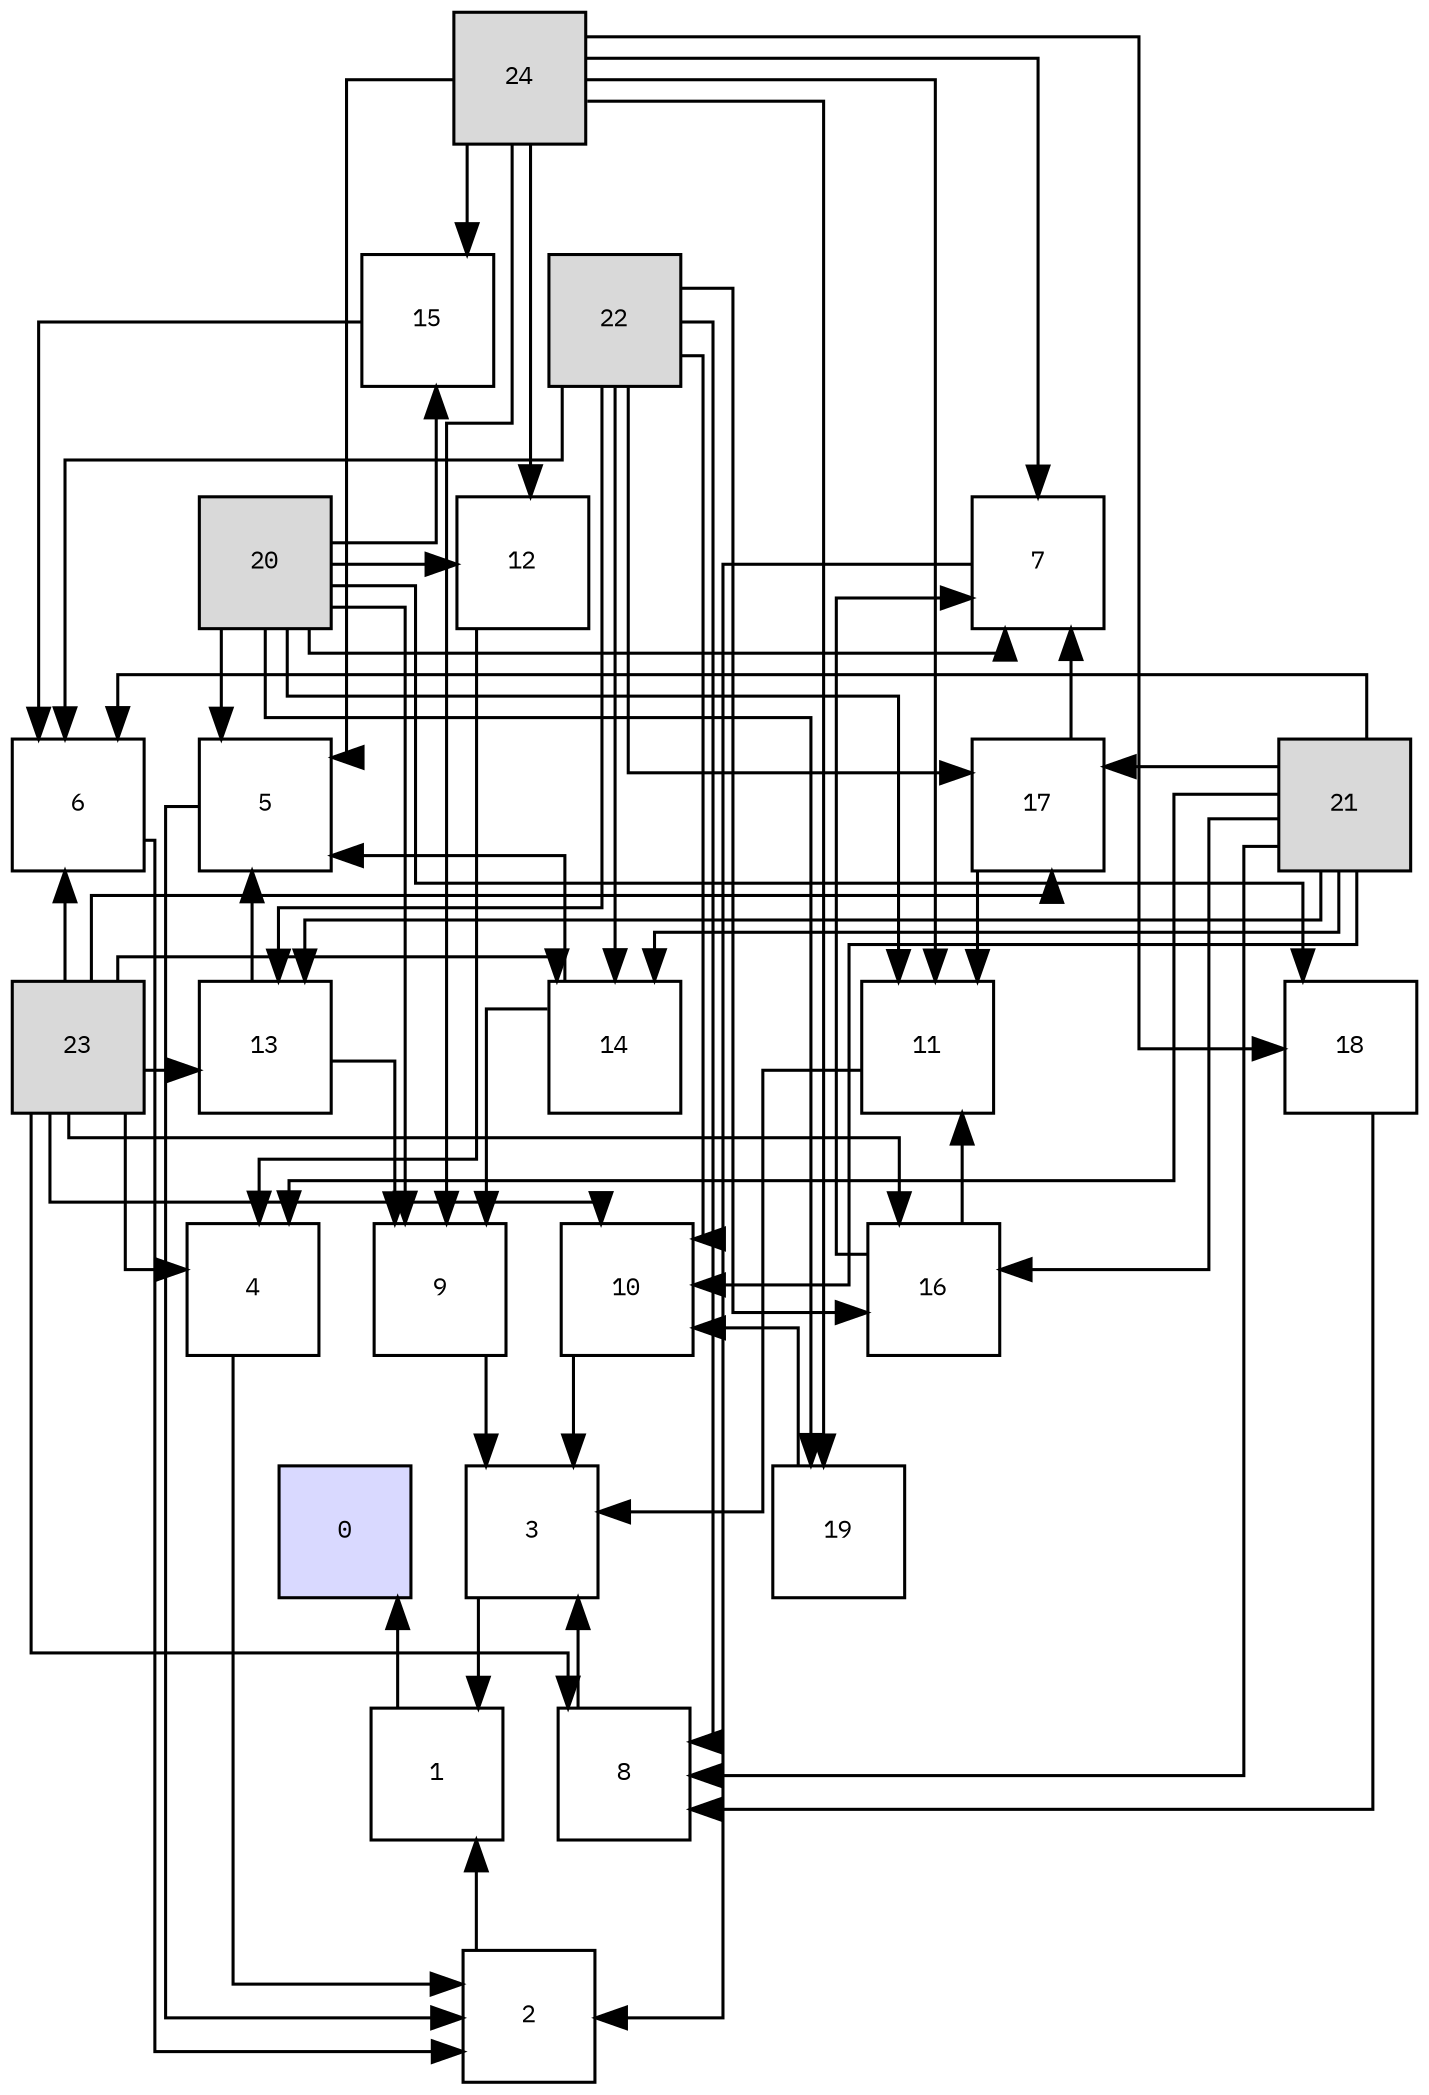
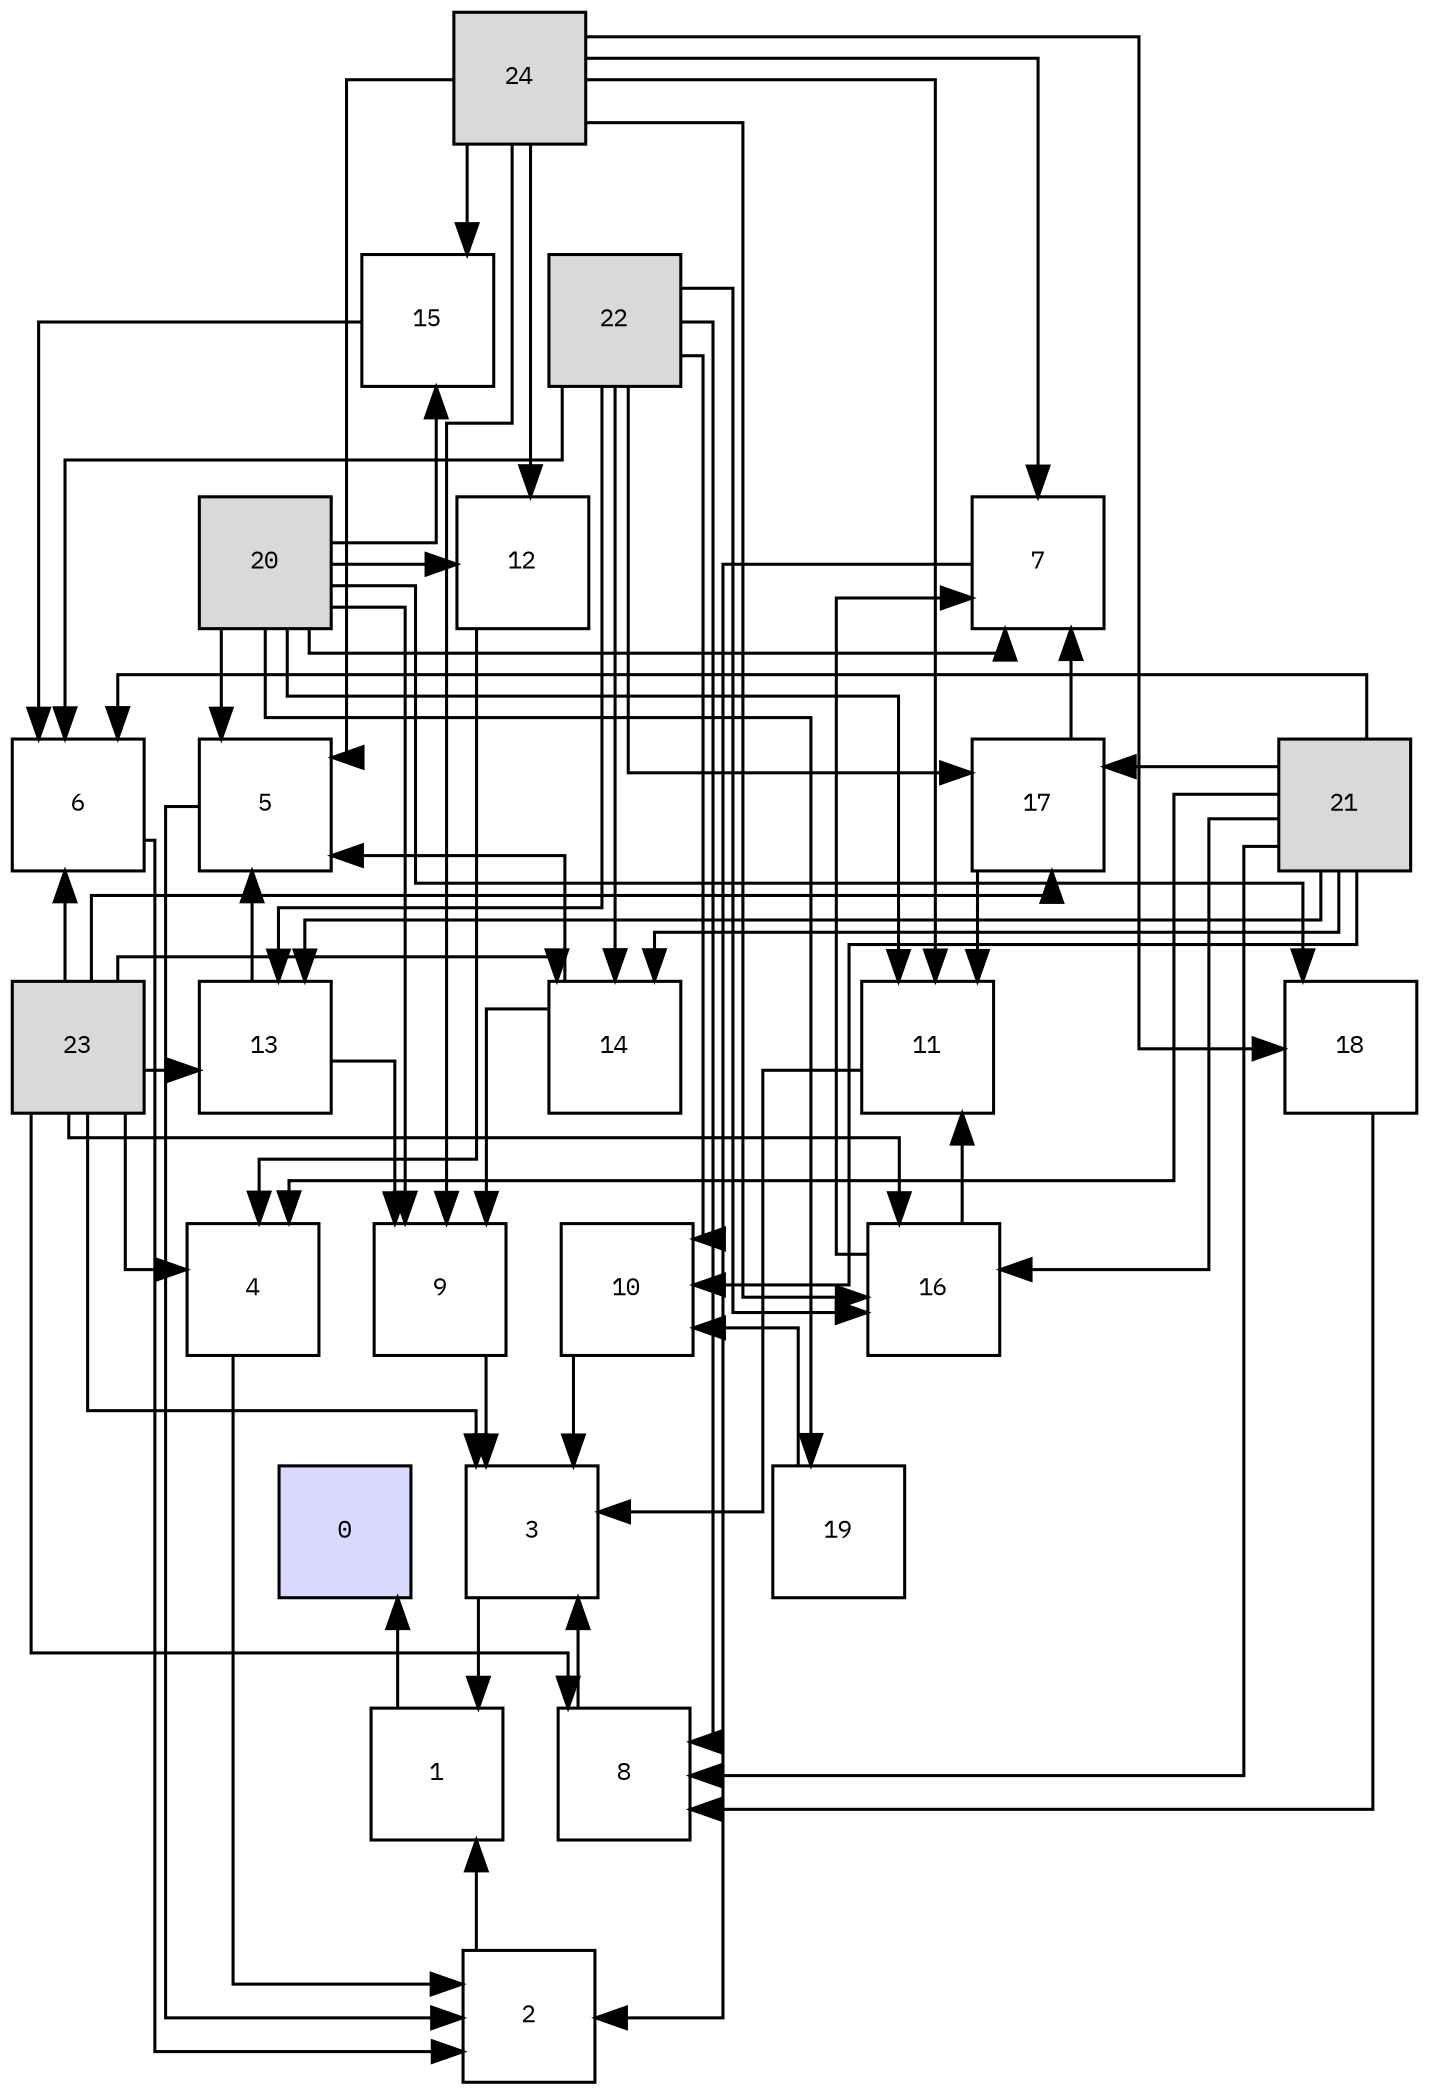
(824, 493) -> (743, 679)
(314, 1202) -> (128, 1411)
